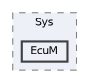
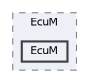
(45, 23) -> (45, 23)
